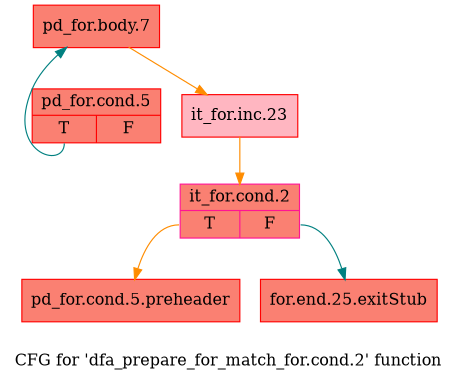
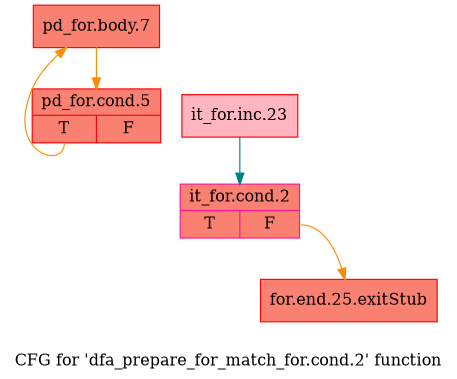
(163, 68) -> (96, 63)
(26, 117) -> (26, 117)
(240, 155) -> (240, 155)
(328, 240) -> (328, 240)
(131, 301) -> none
